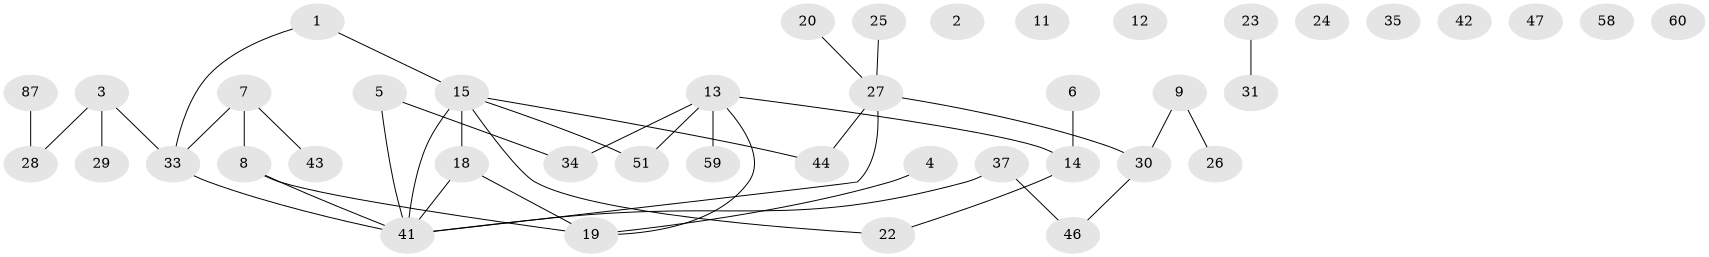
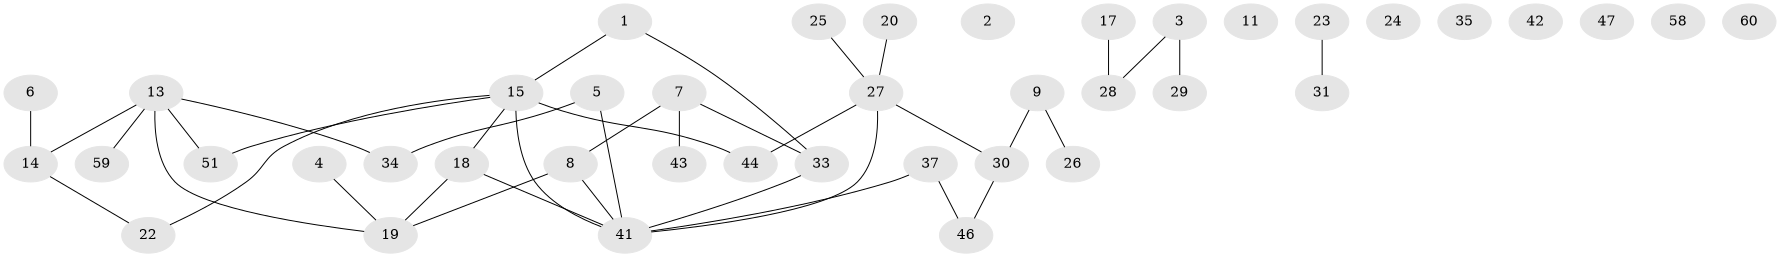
(1140, 22) -> none
(31, 93) -> (1109, 22)
(137, 128) -> none
